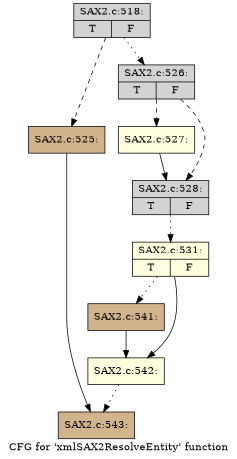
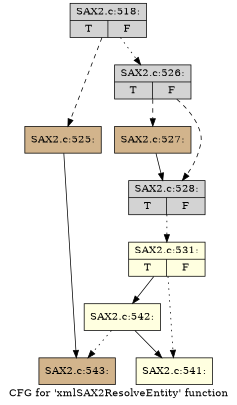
(156, 140) -> (153, 140)
(126, 317) -> (174, 371)
(126, 340) -> (146, 342)
